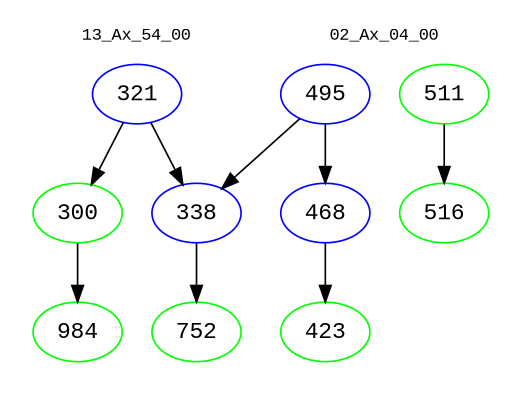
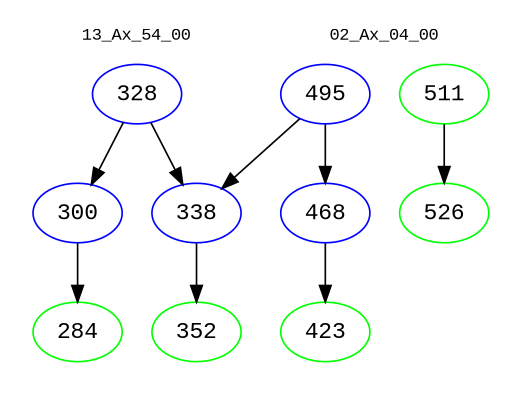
(137, 94) -> (137, 94)
(78, 213) -> (78, 213)
(444, 213) -> (444, 213)
(78, 332) -> (78, 332)
(197, 332) -> (197, 332)
